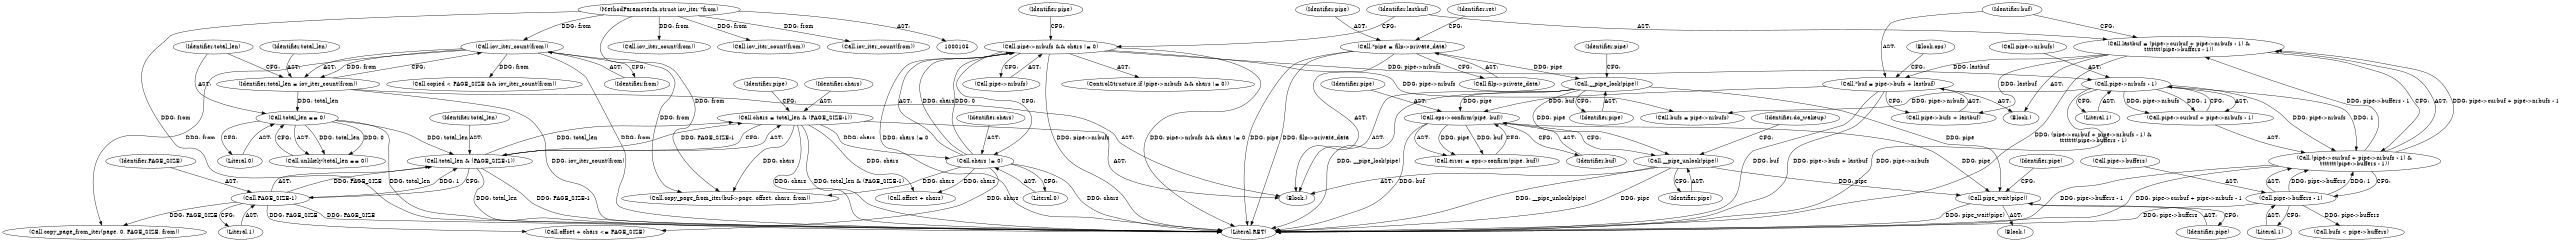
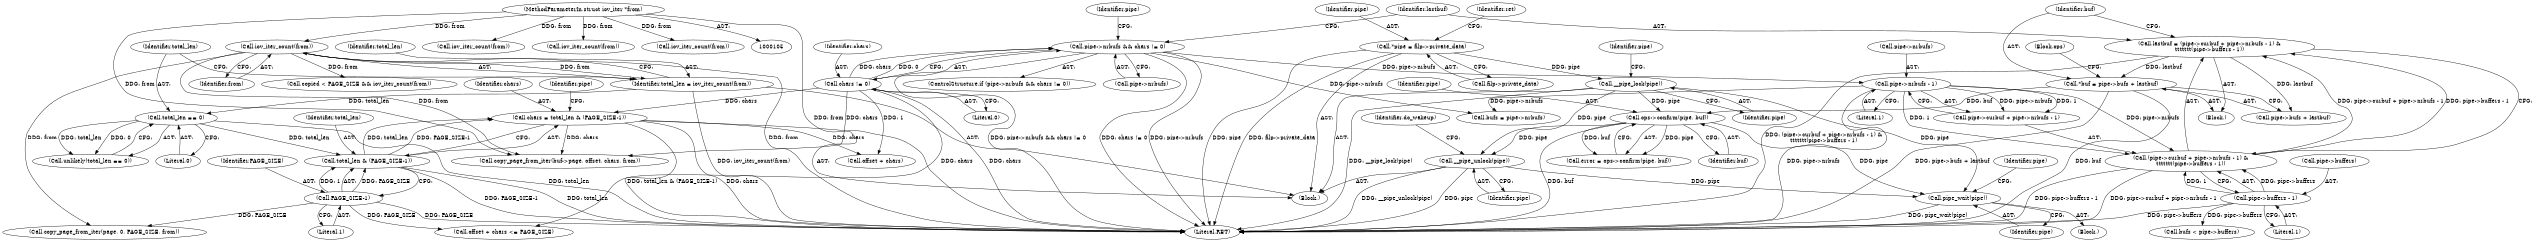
(1595, 138) -> (1533, 138)
(879, 151) -> (718, 100)
(980, 182) -> (894, 118)
